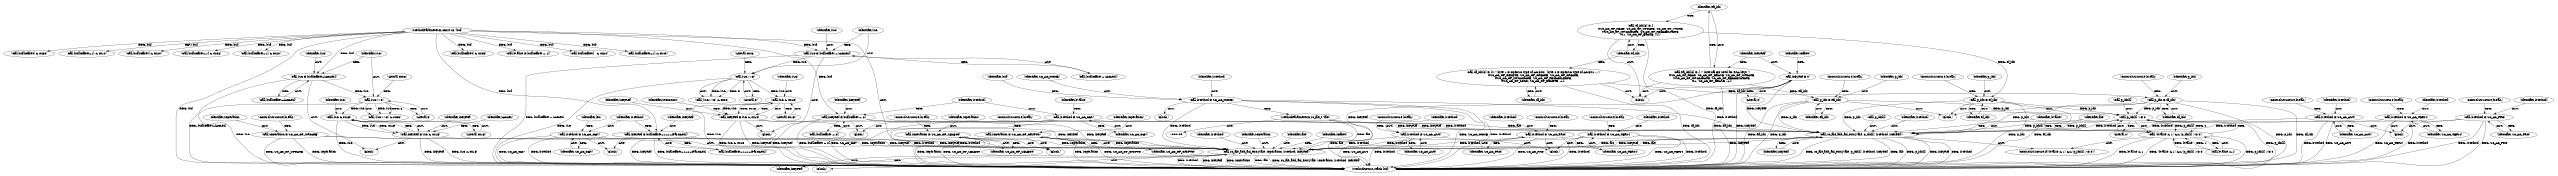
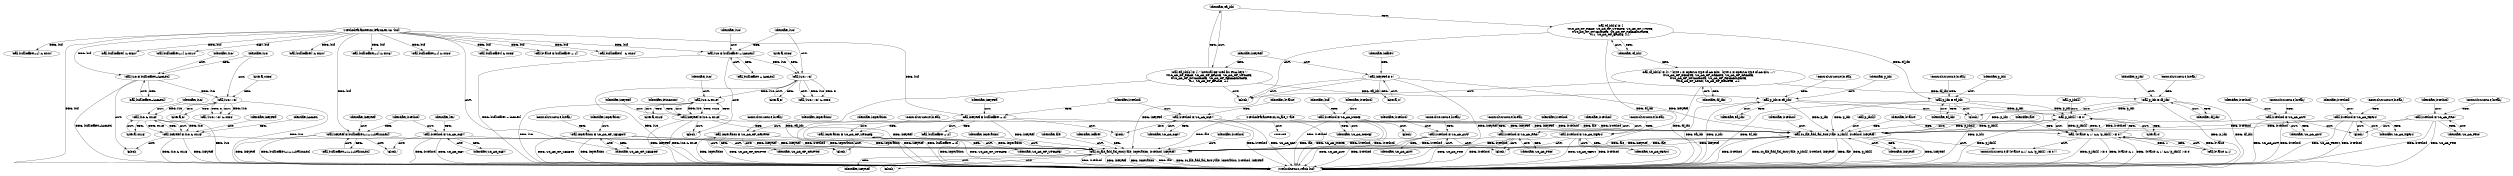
(437, 30) -> (372, 30)
(1257, 109) -> (1341, 126)
none -> (1039, 152)
